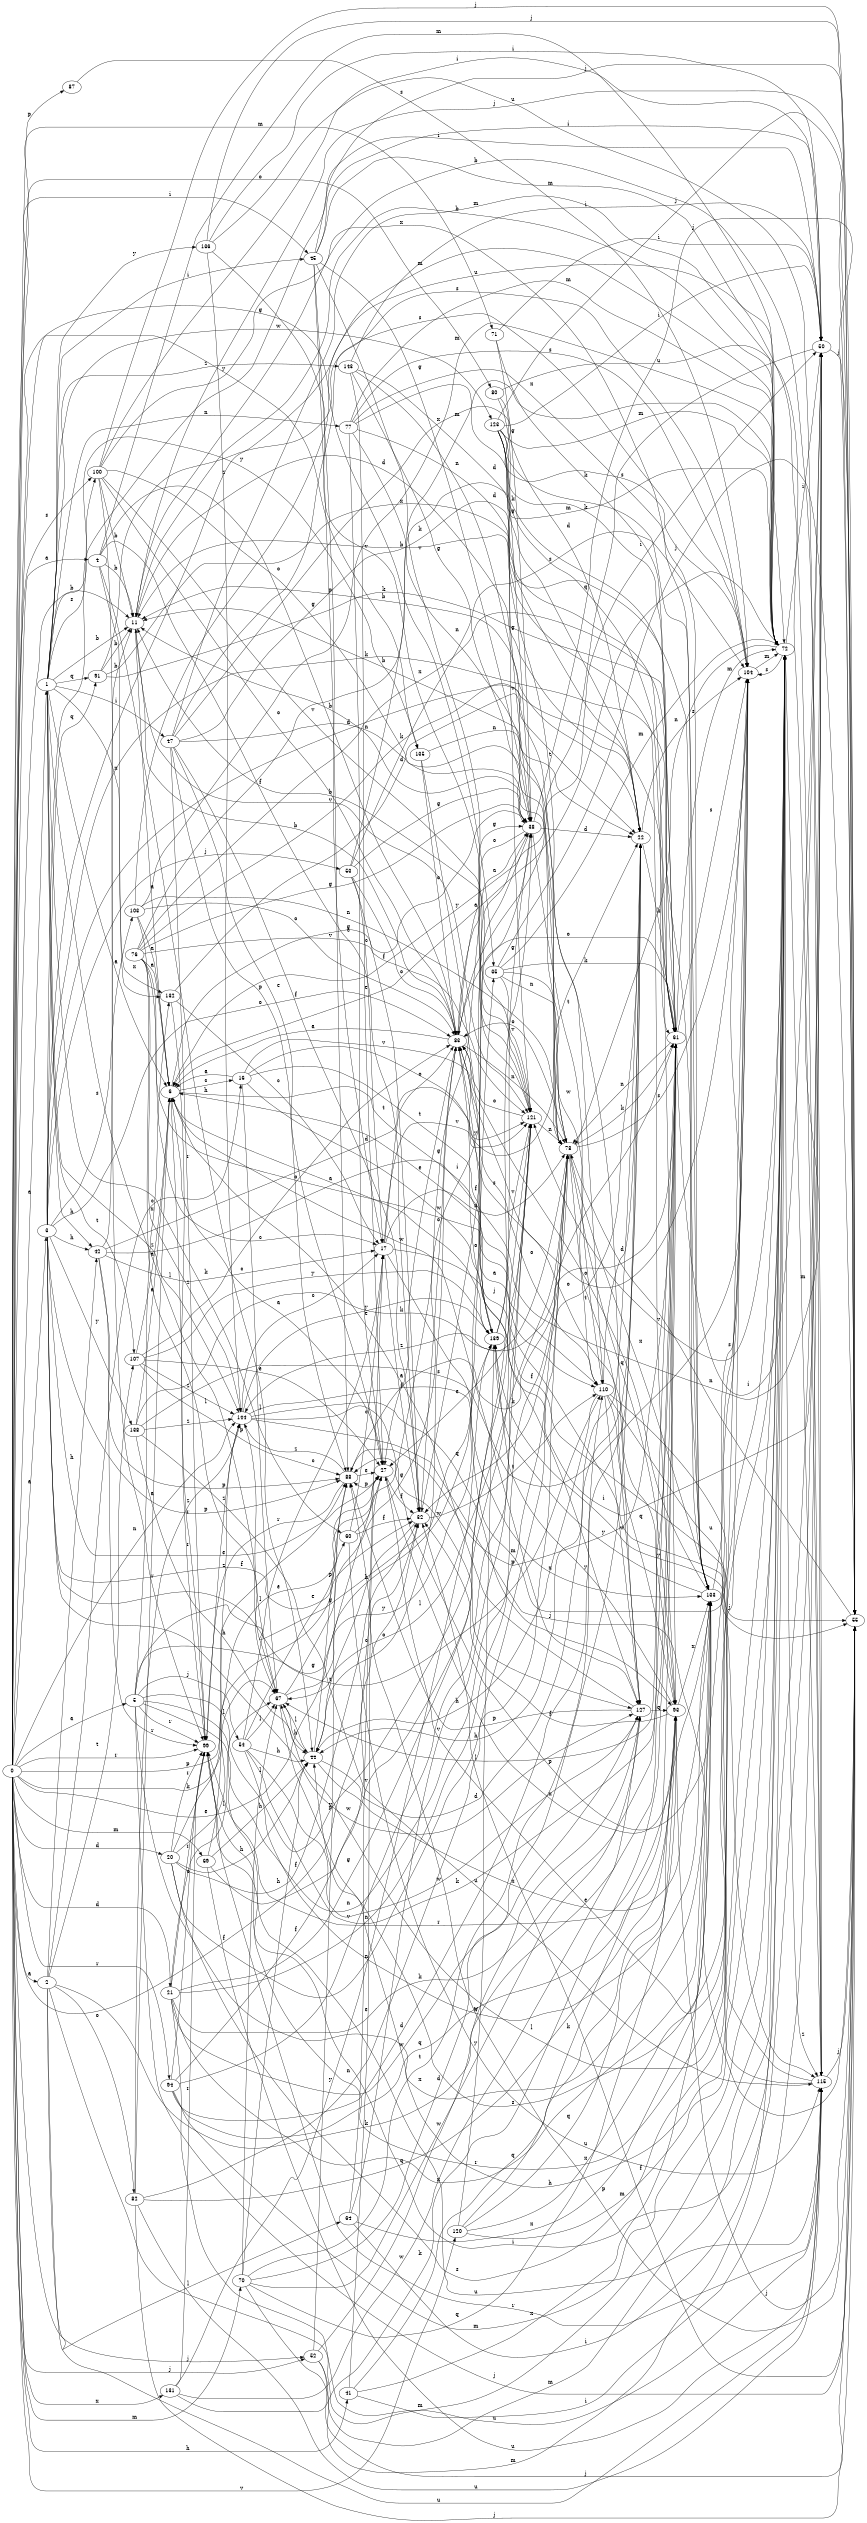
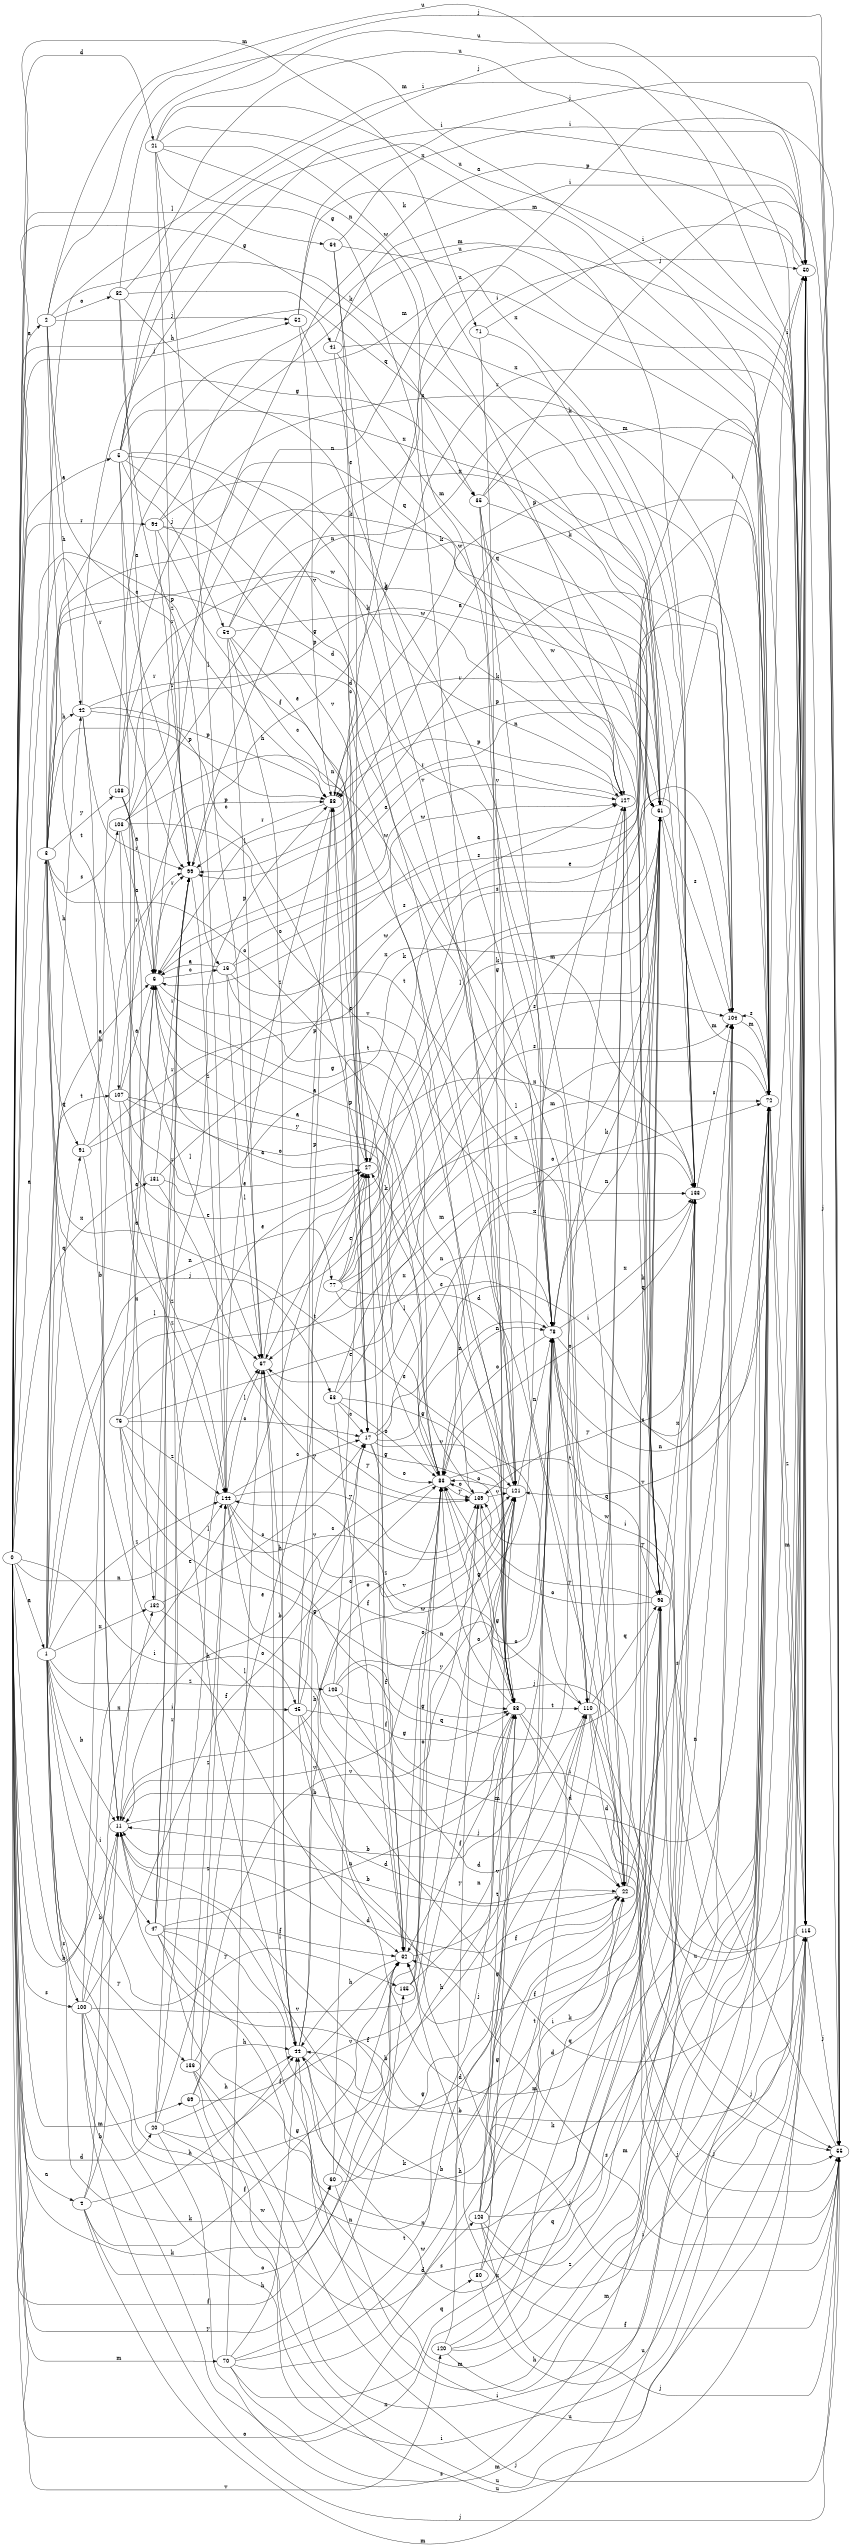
(72, 87) -> none
(188, 1872) -> (172, 686)
(586, 2159) -> (570, 2265)
